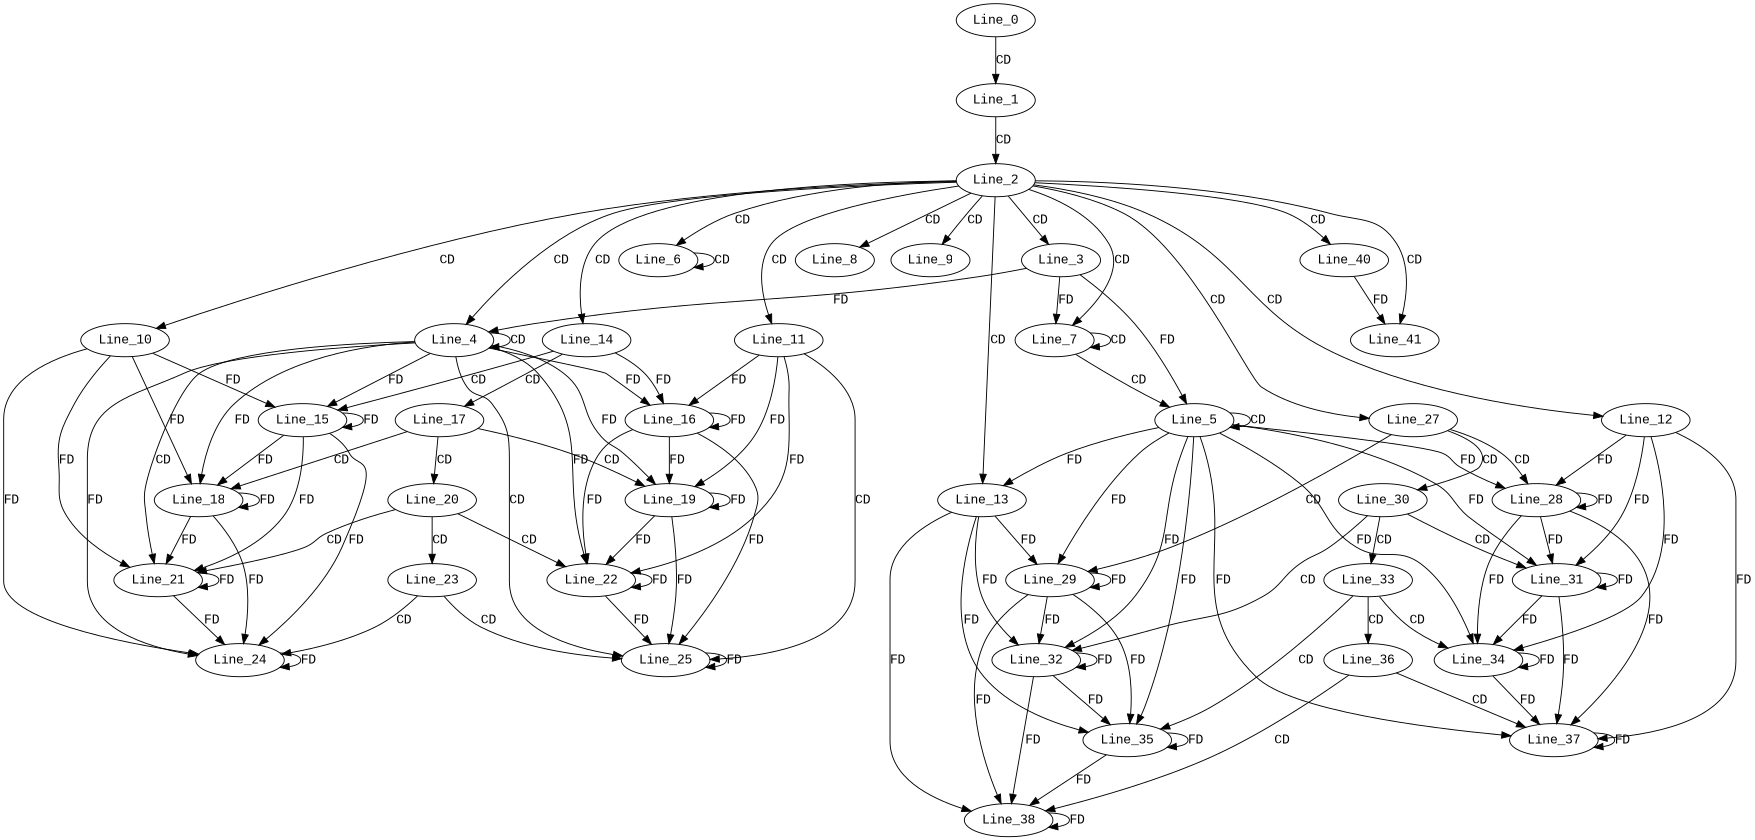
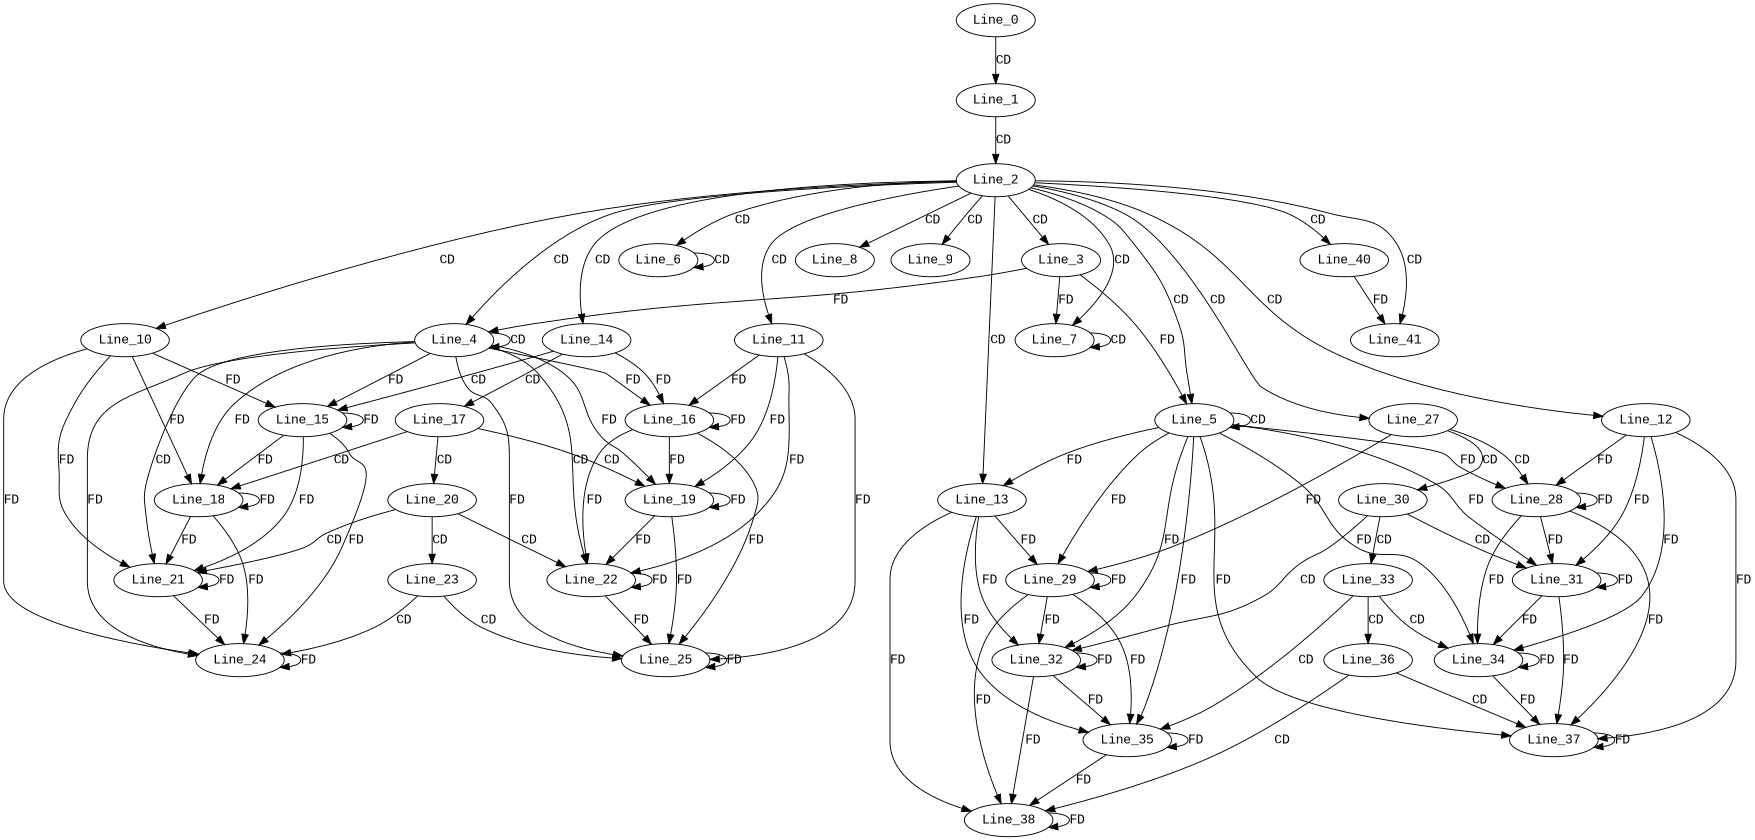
(1118, 380) -> (1147, 261)
(581, 460) -> (581, 460)
(517, 500) -> (517, 500)
(863, 500) -> (863, 500)
(1313, 500) -> (1313, 500)
